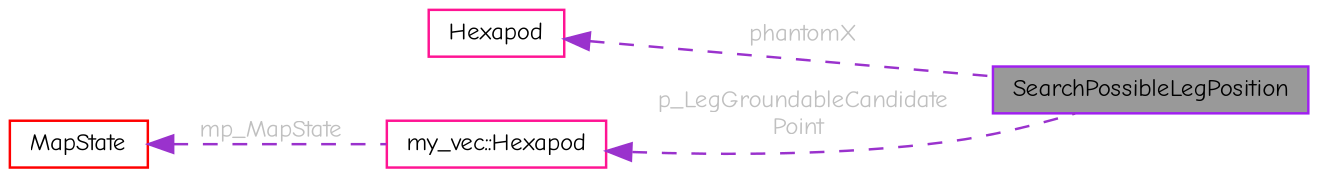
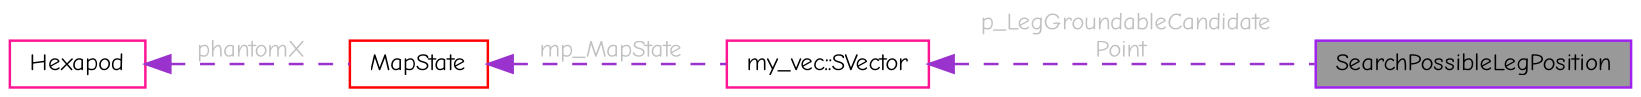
(791, 59) -> (260, 64)
(496, 144) -> (828, 64)
